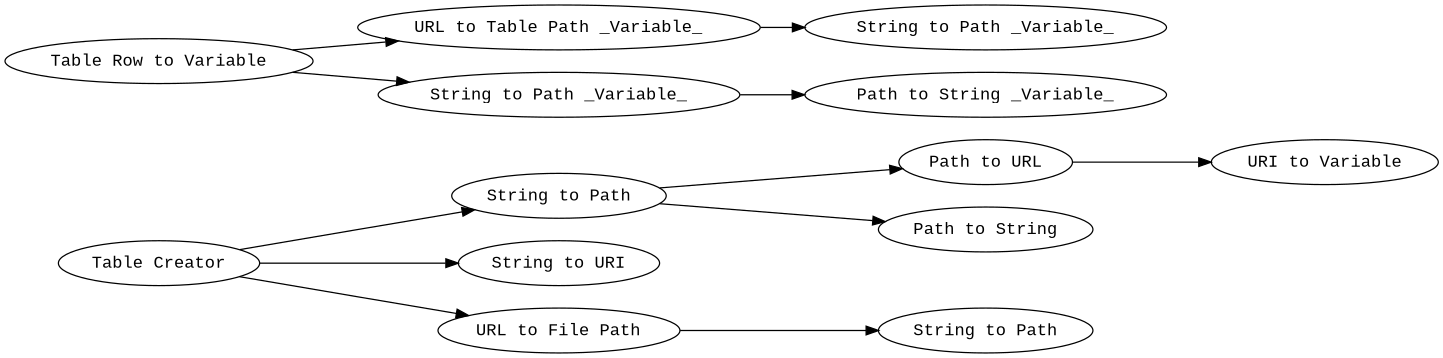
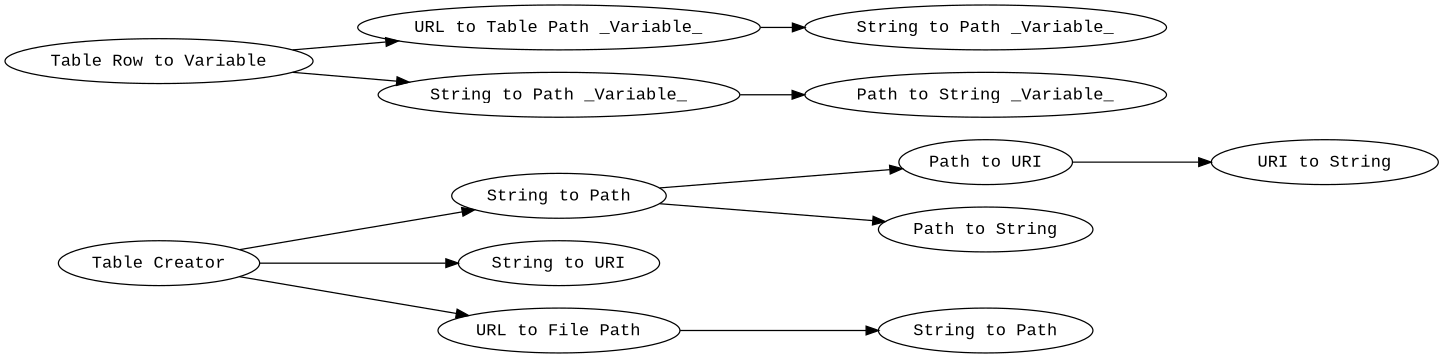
(986, 162) -> (986, 162)
(1325, 162) -> (1325, 162)
